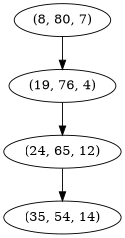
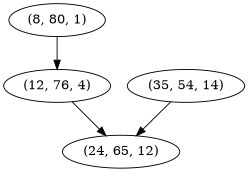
(62, 20) -> (57, 20)
(62, 86) -> (57, 86)
(62, 180) -> (157, 116)
